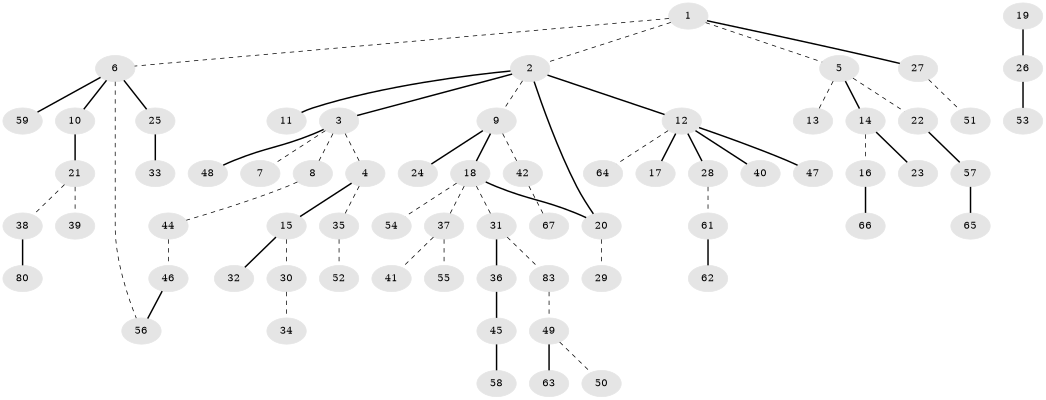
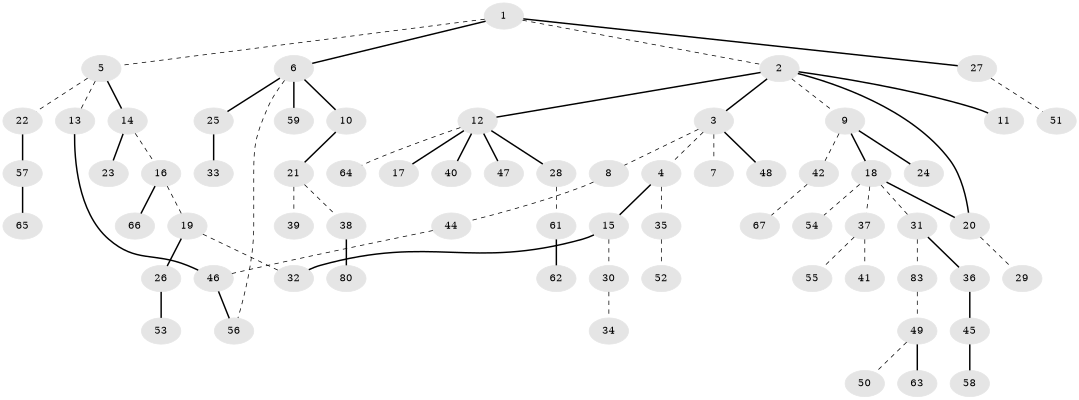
(402, 42) -> (399, 42)
none -> (174, 200)
none -> (103, 233)
none -> (241, 252)
